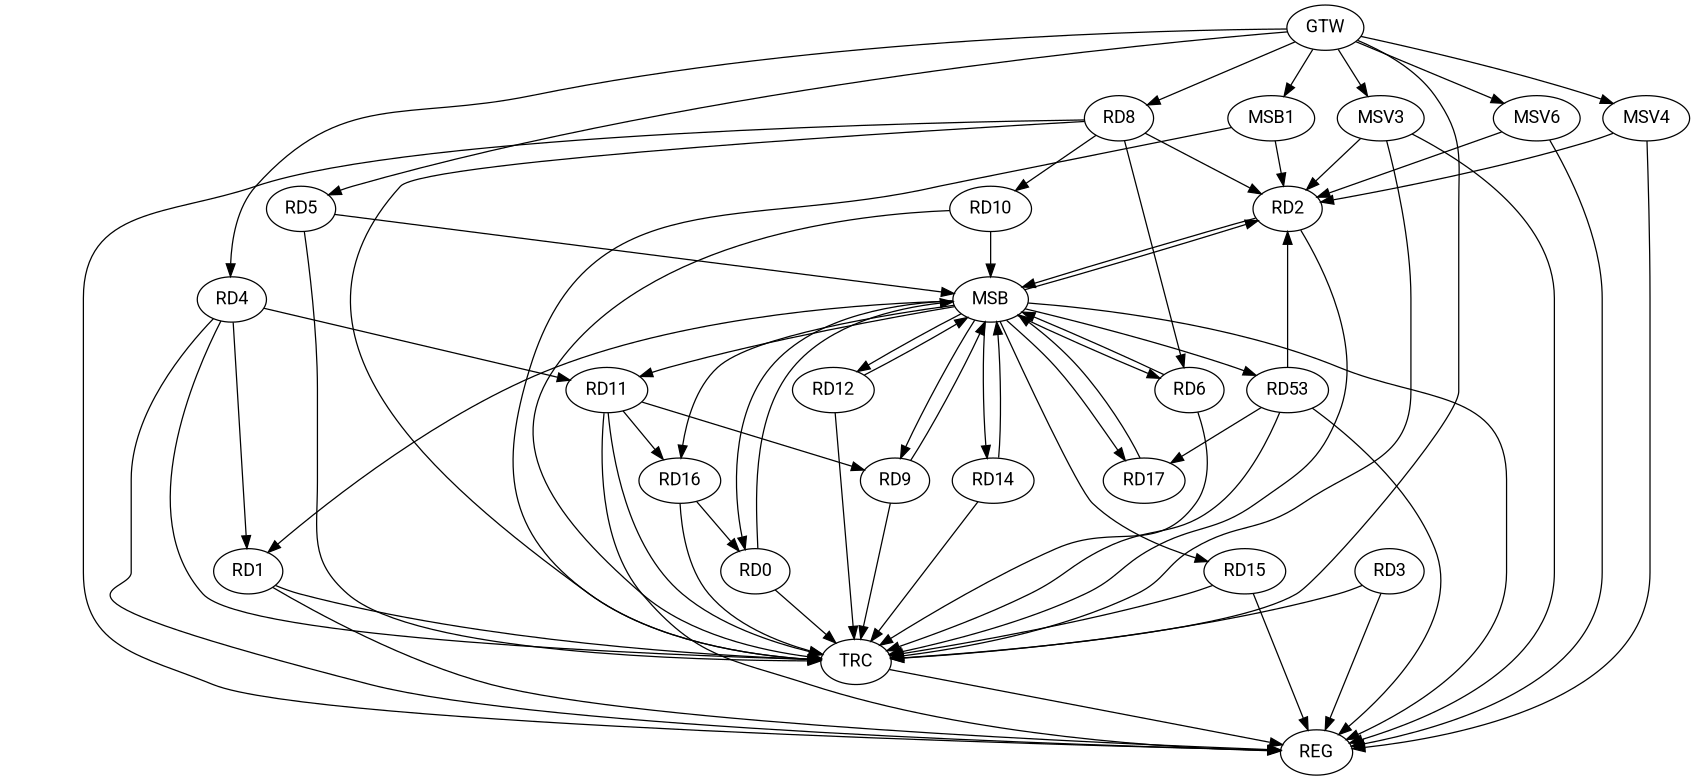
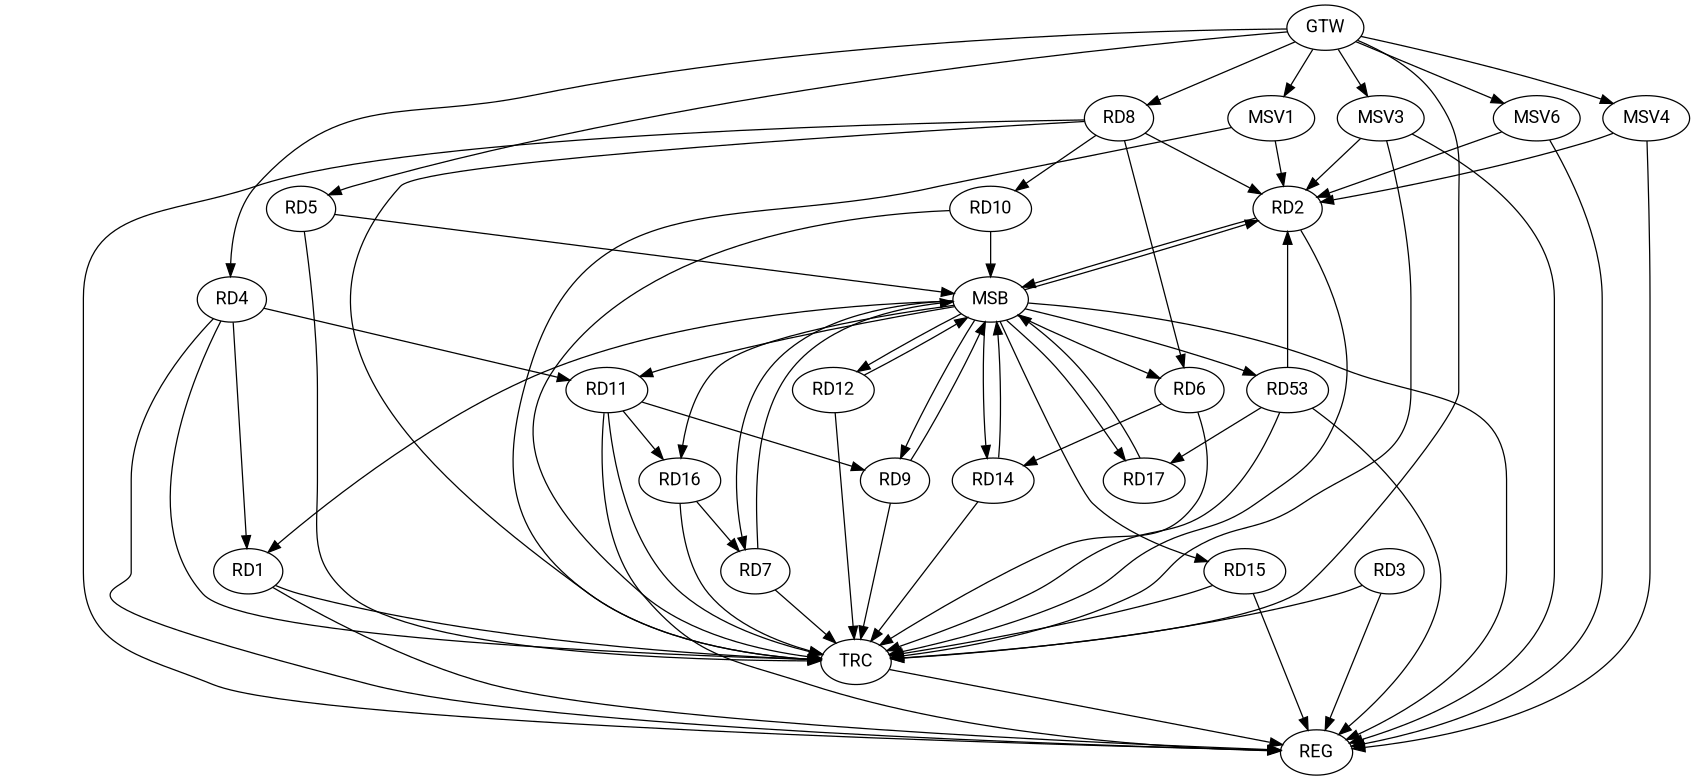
(1271, 118) -> (1271, 118)
(1099, 345) -> (1096, 433)
(755, 571) -> (755, 571)
